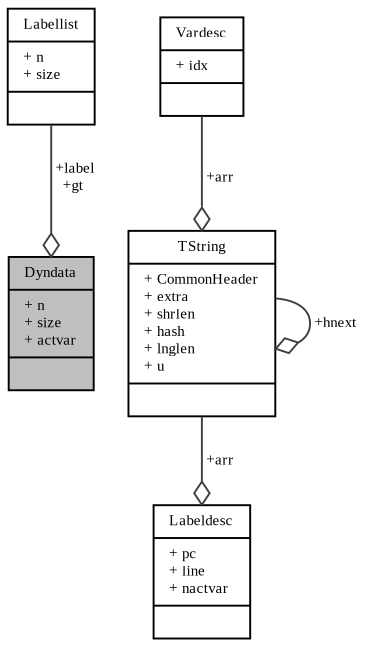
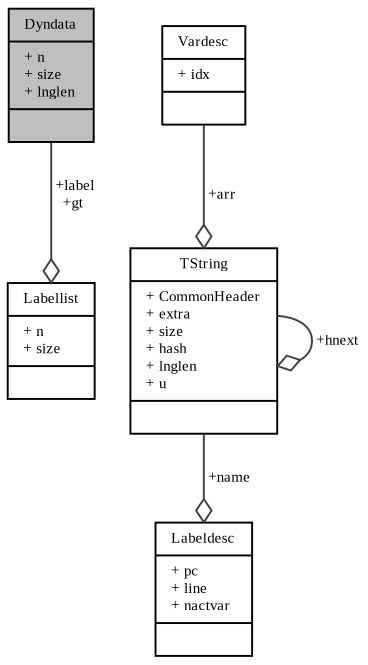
(51, 179) -> (51, 201)
(170, 314) -> (165, 331)
(51, 340) -> (50, 92)
(218, 461) -> (228, 478)
